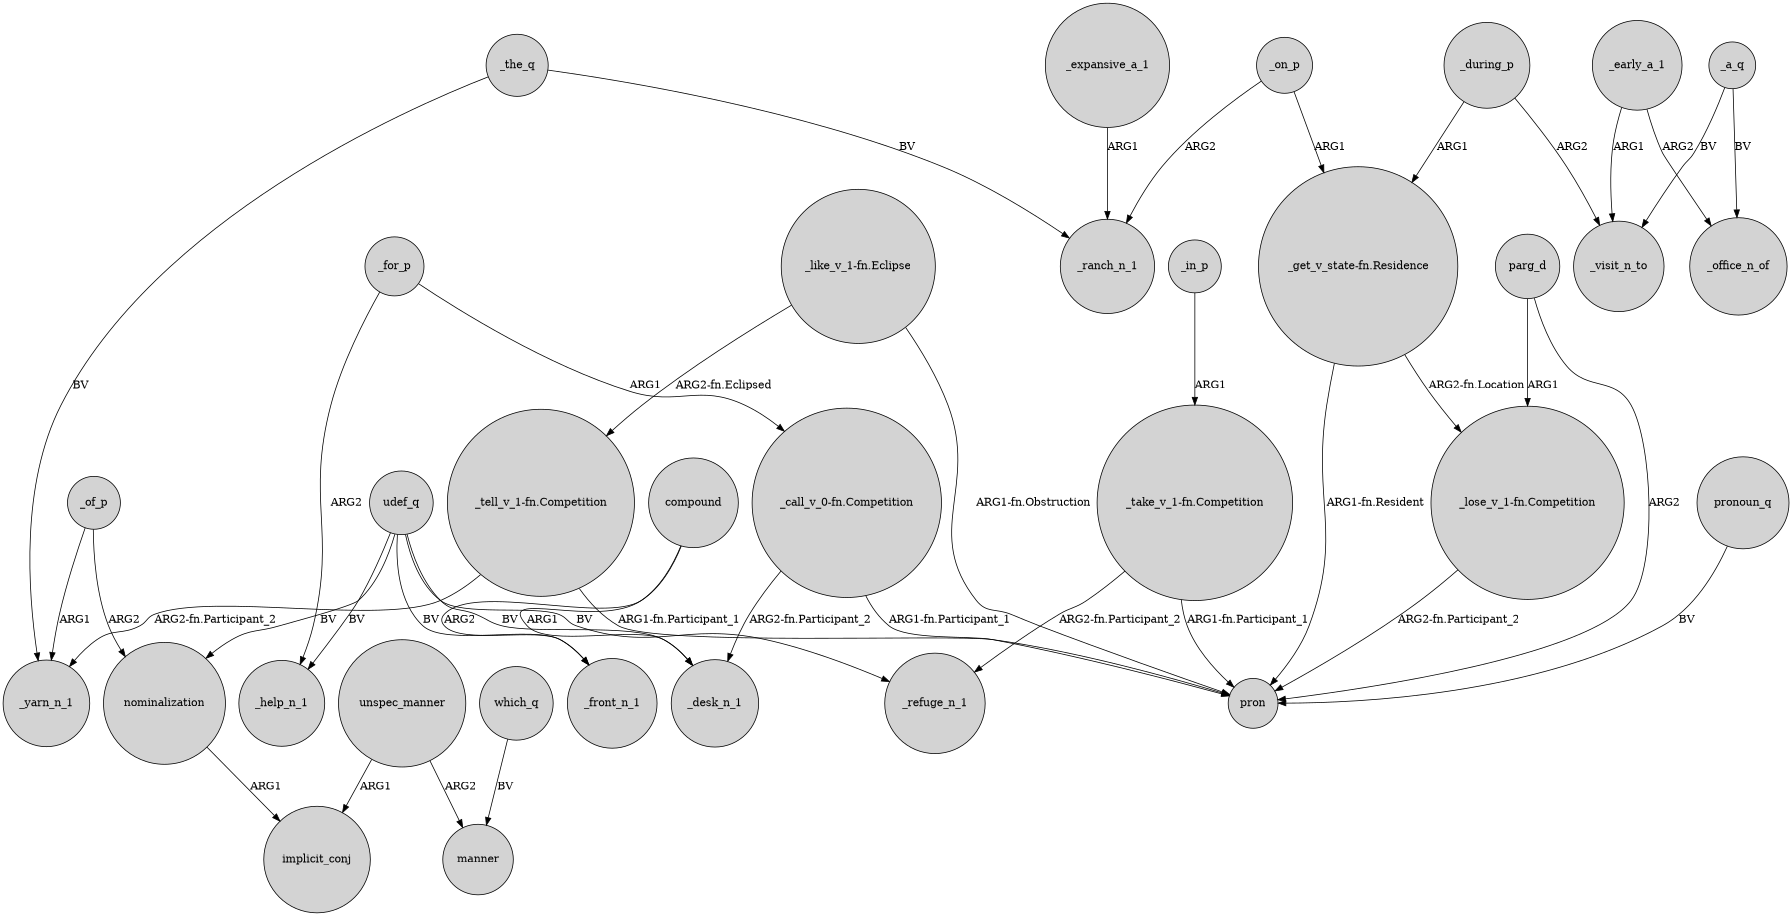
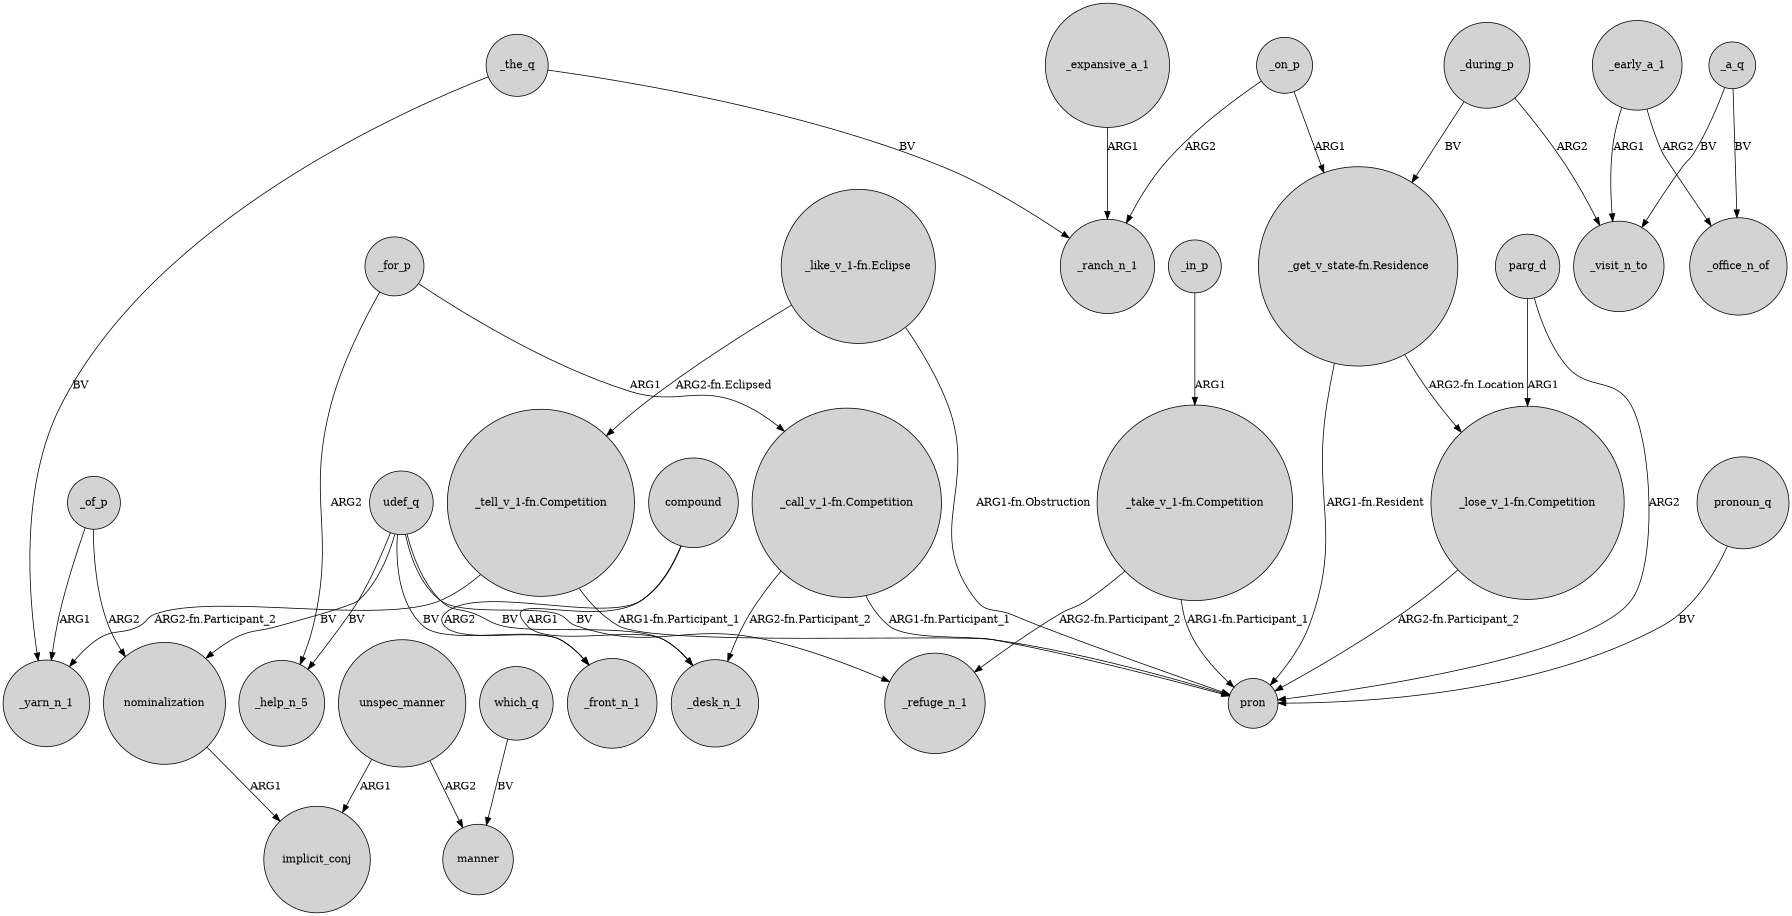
(1453, 147) -> (1453, 147)
(847, 503) -> (847, 503)
(282, 703) -> (282, 703)
